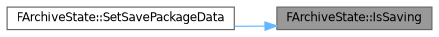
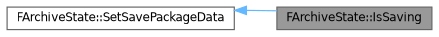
(250, 26) -> (262, 11)
